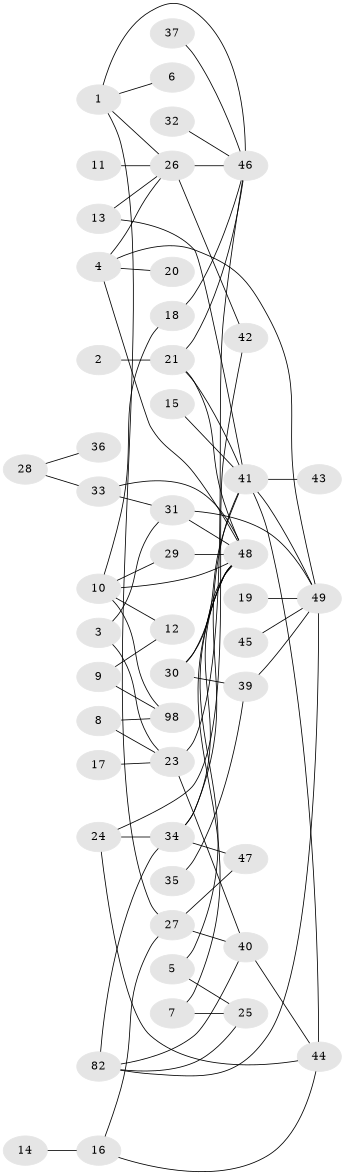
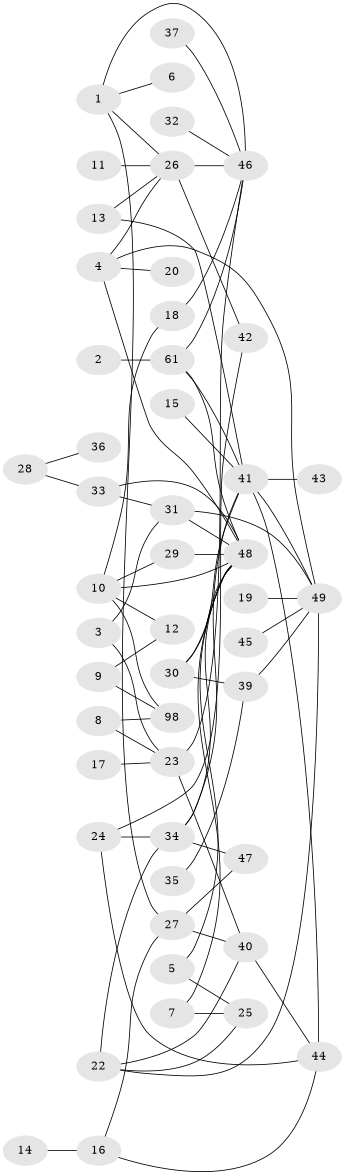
(172, 360) -> (172, 360)
(99, 1067) -> (99, 1067)
